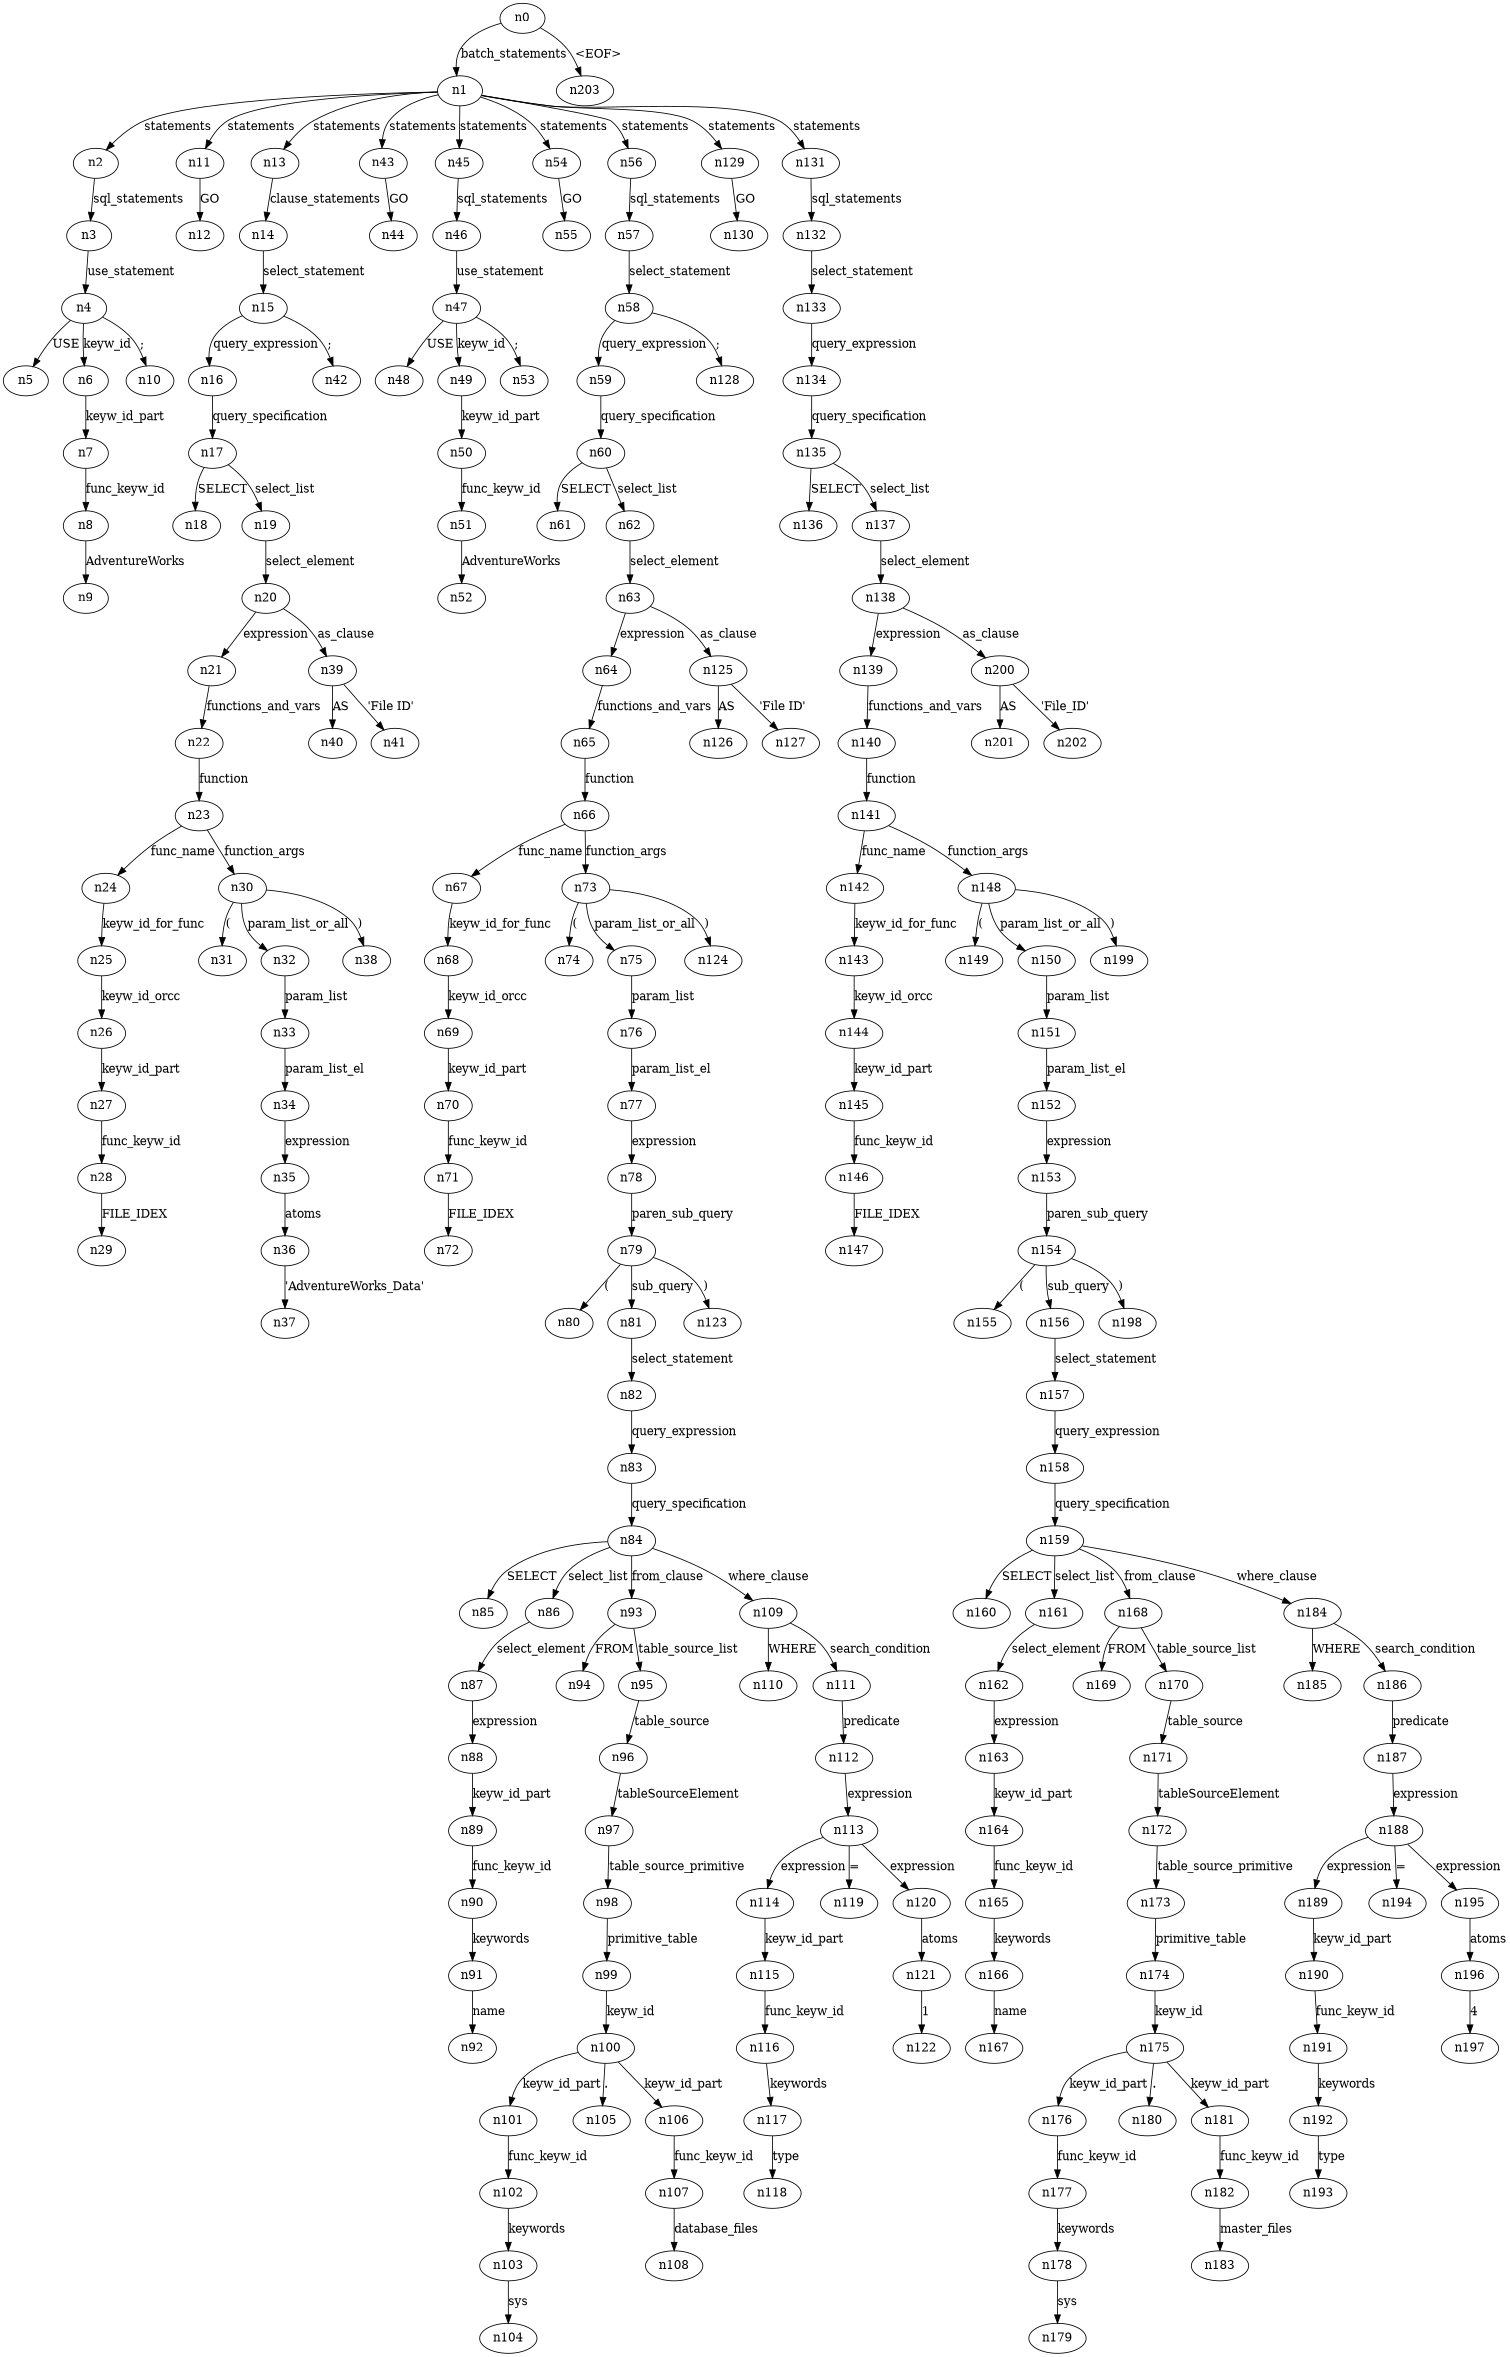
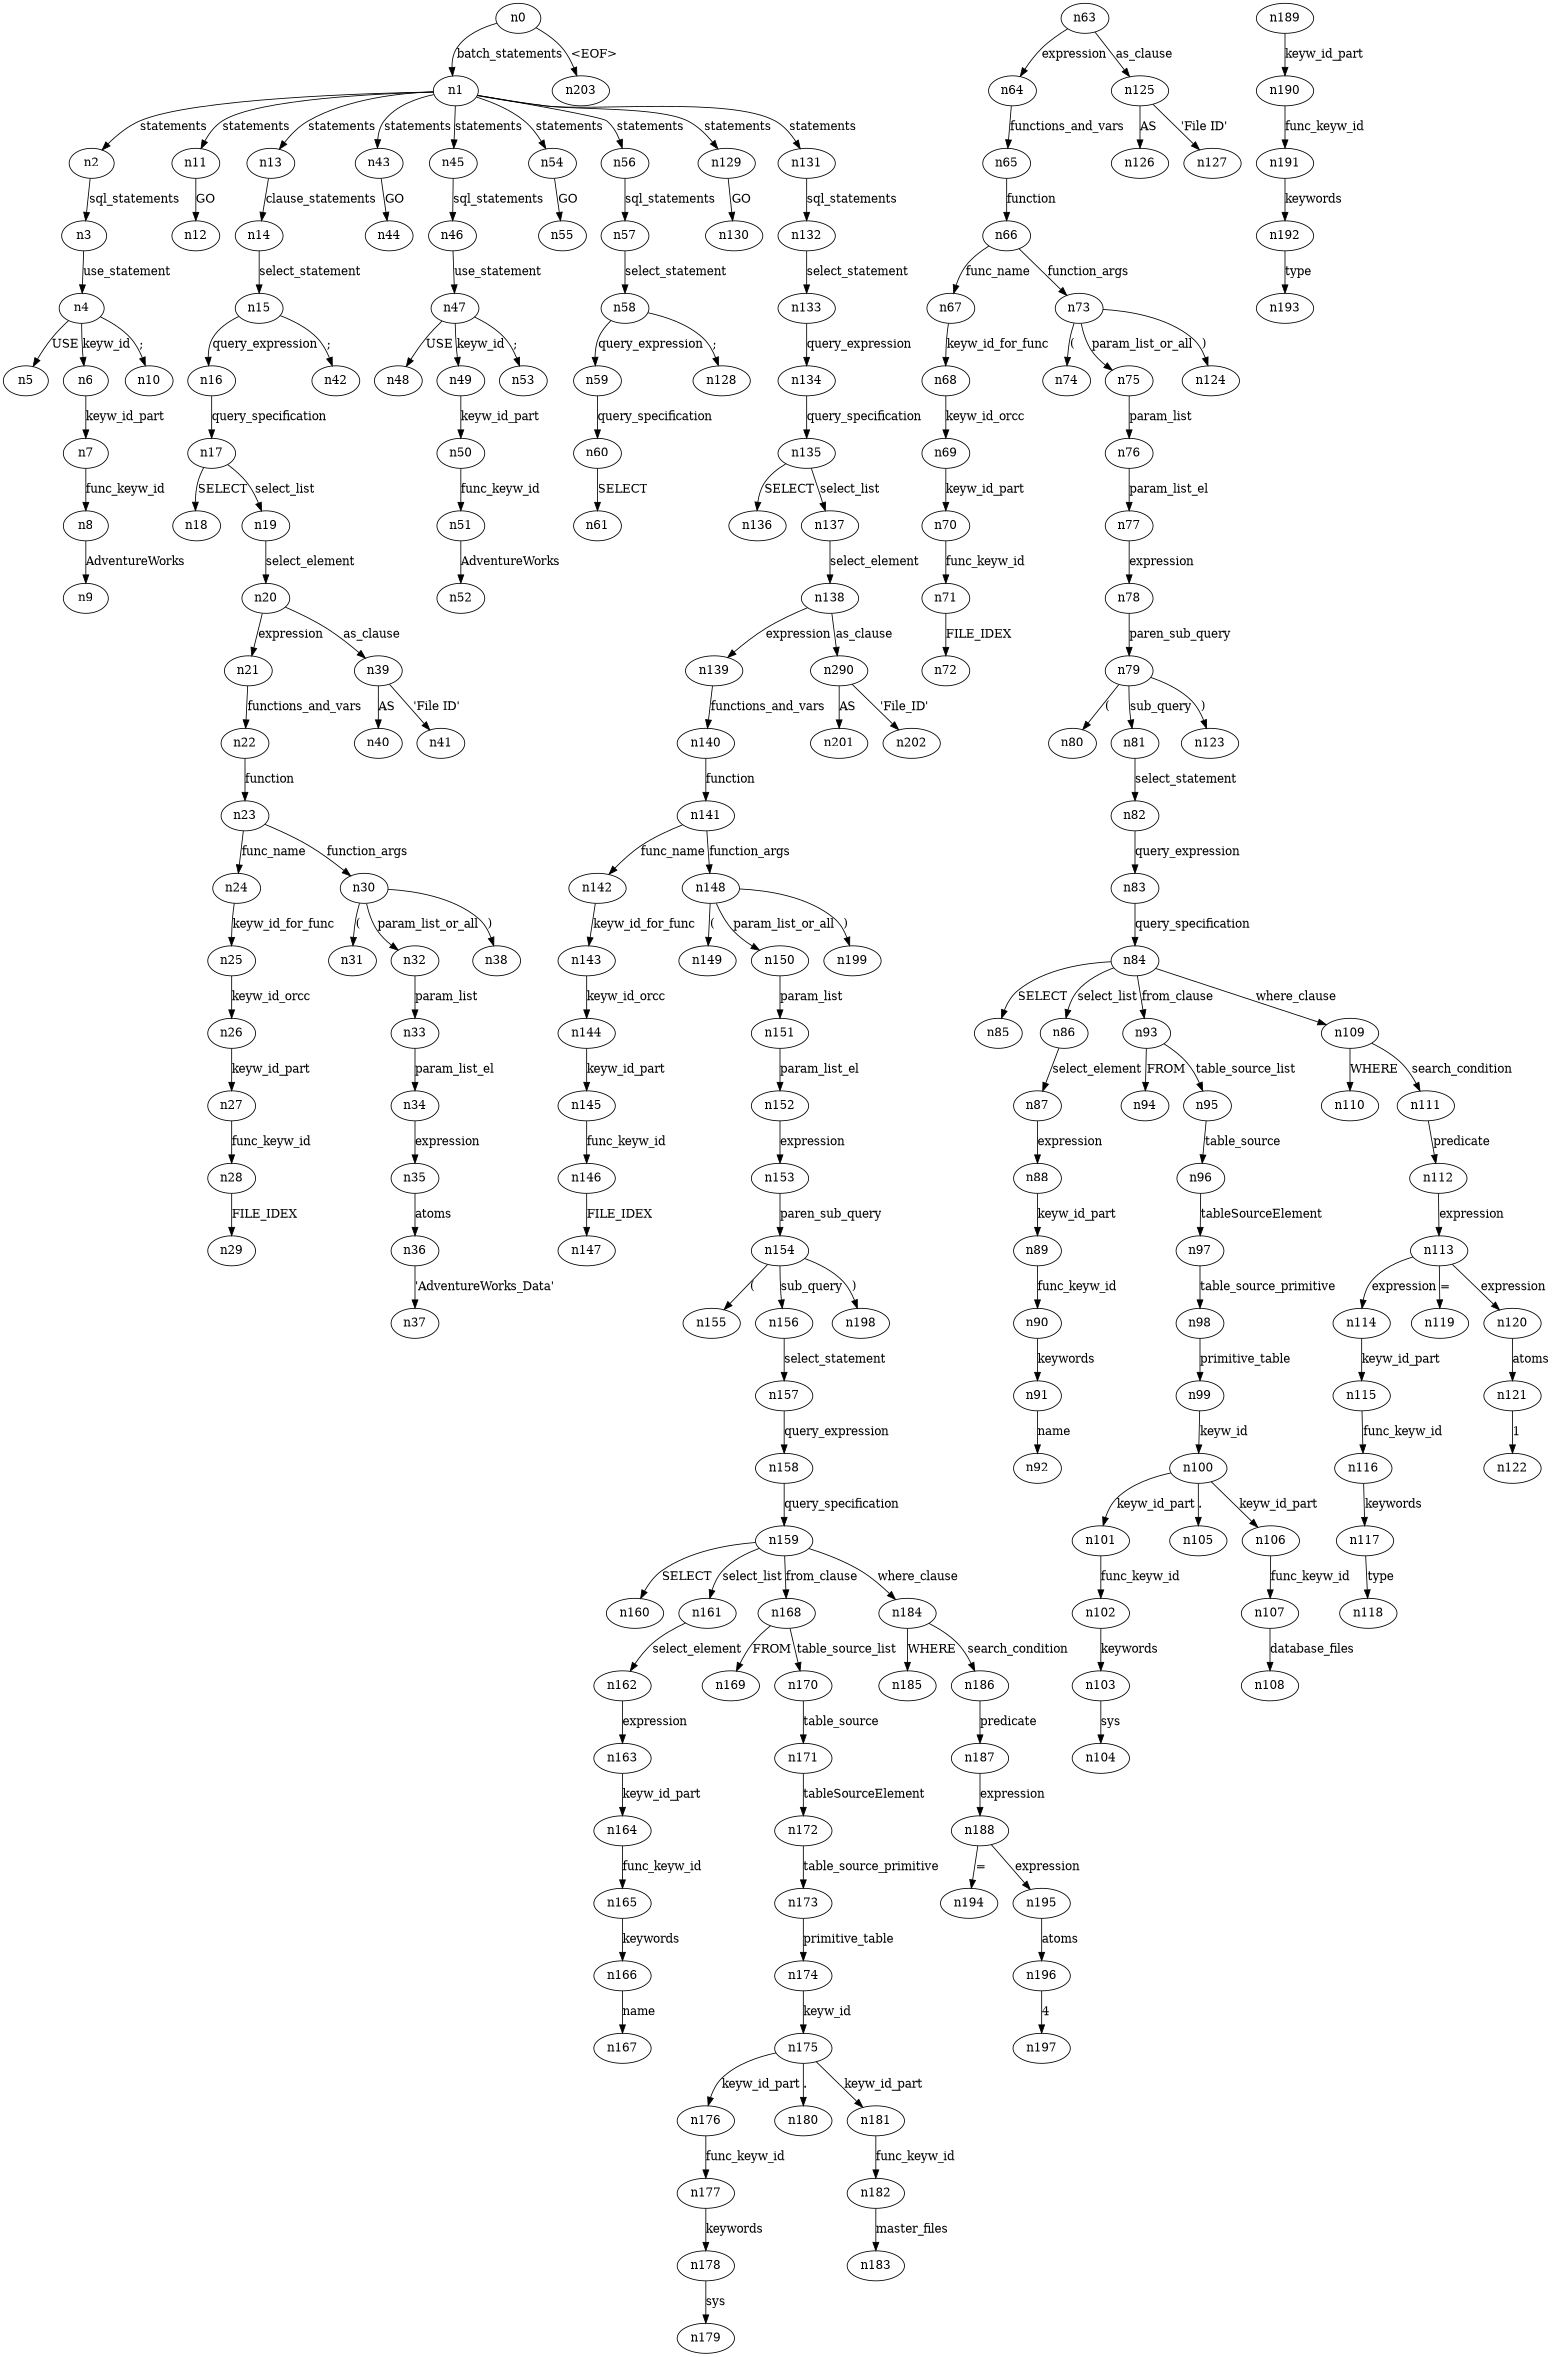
(630, 526) -> none
(1000, 671) -> (839, 671)
(1337, 1852) -> none
